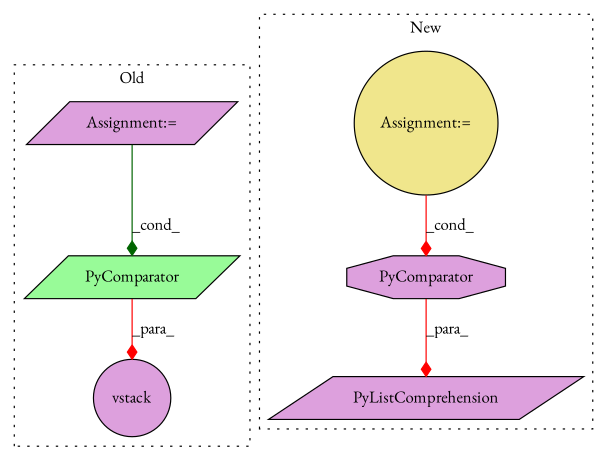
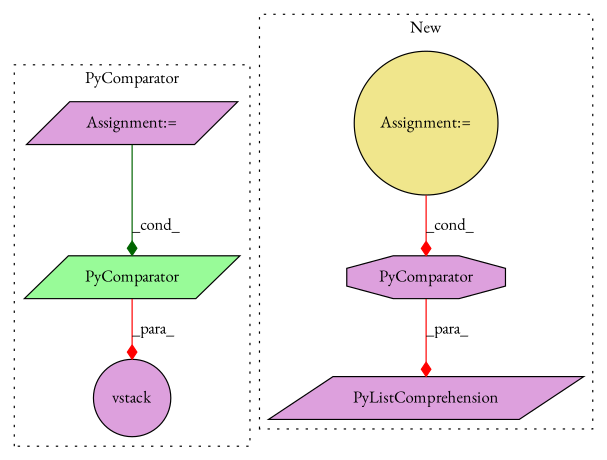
(132, 78) -> (132, 78)
